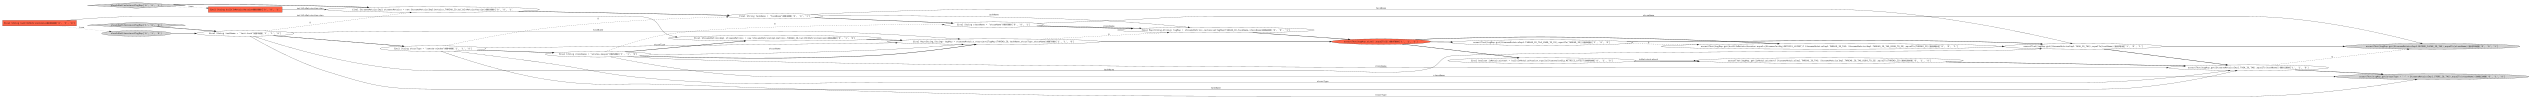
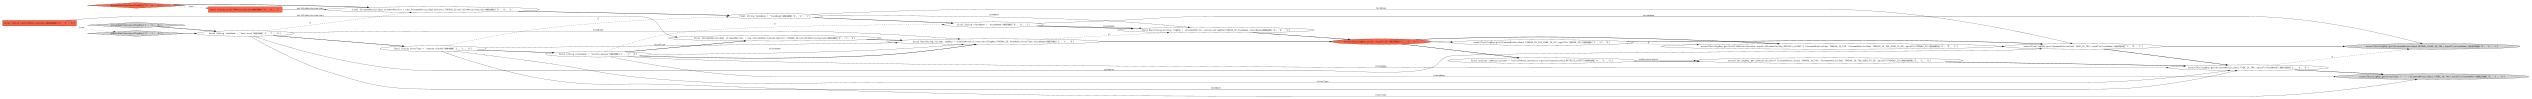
(136, 5) -> (136, 5)
(136, 33) -> (136, 33)
